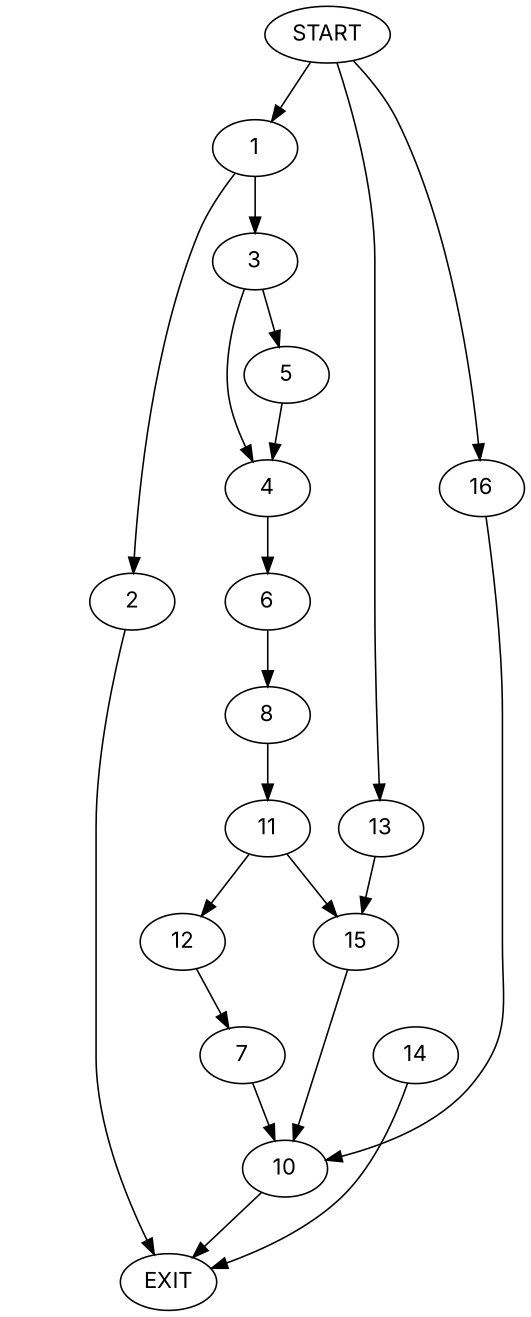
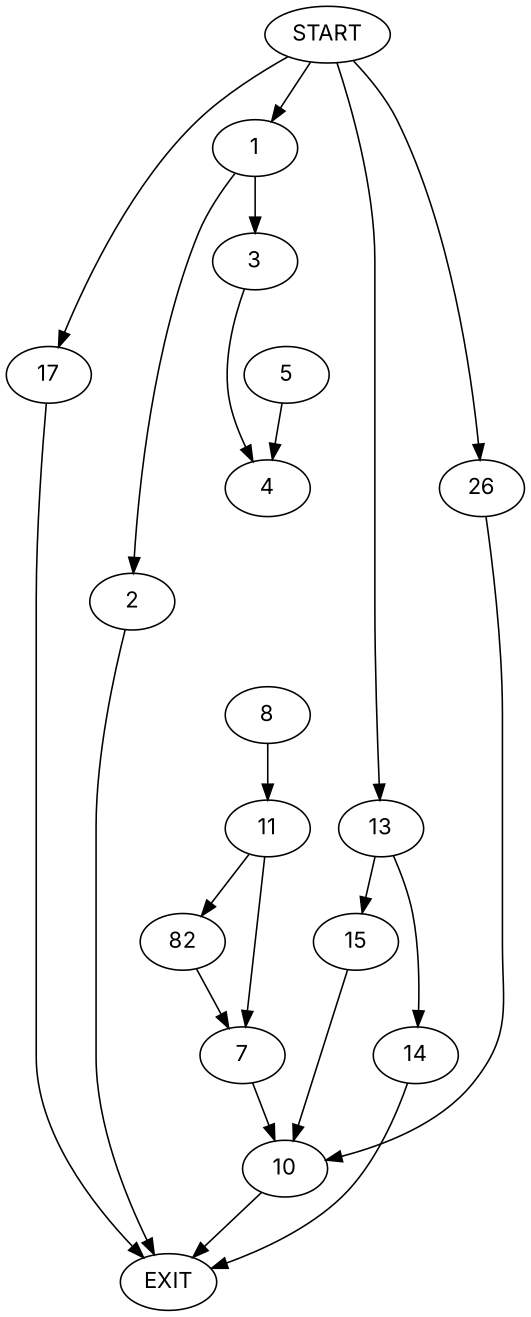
(269, 310) -> none
none -> (49, 375)
(482, 488) -> (482, 488)
(268, 602) -> none
(307, 879) -> (256, 934)
none -> (415, 931)
(183, 942) -> (183, 942)
